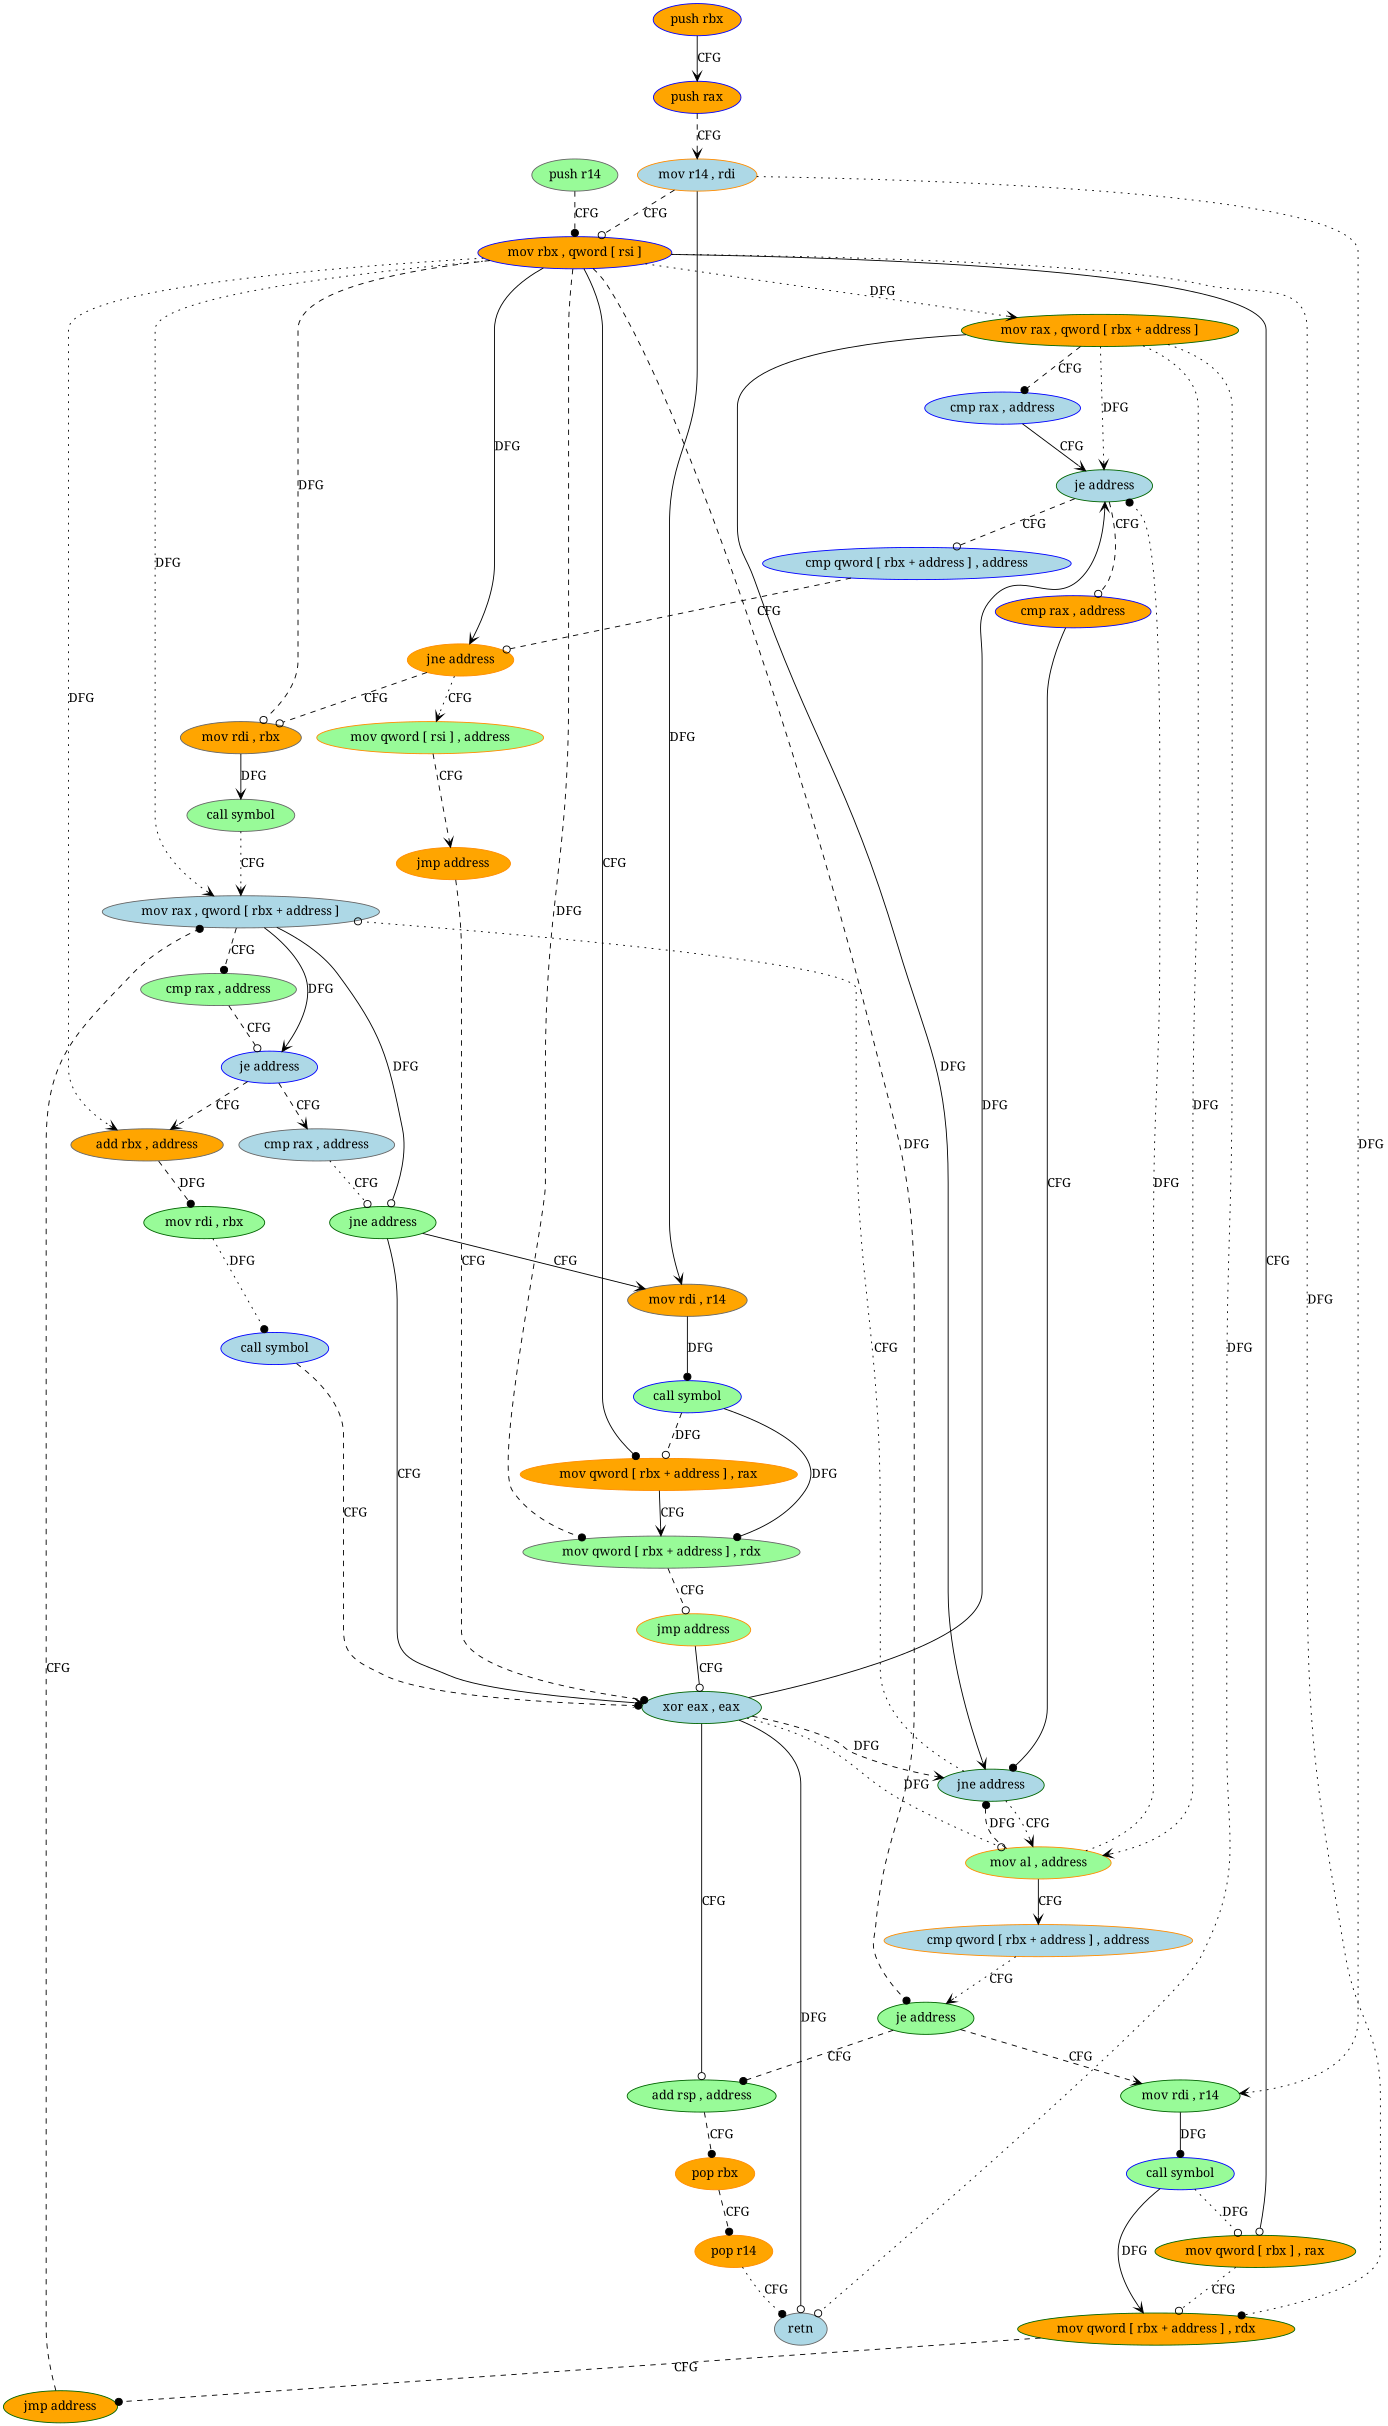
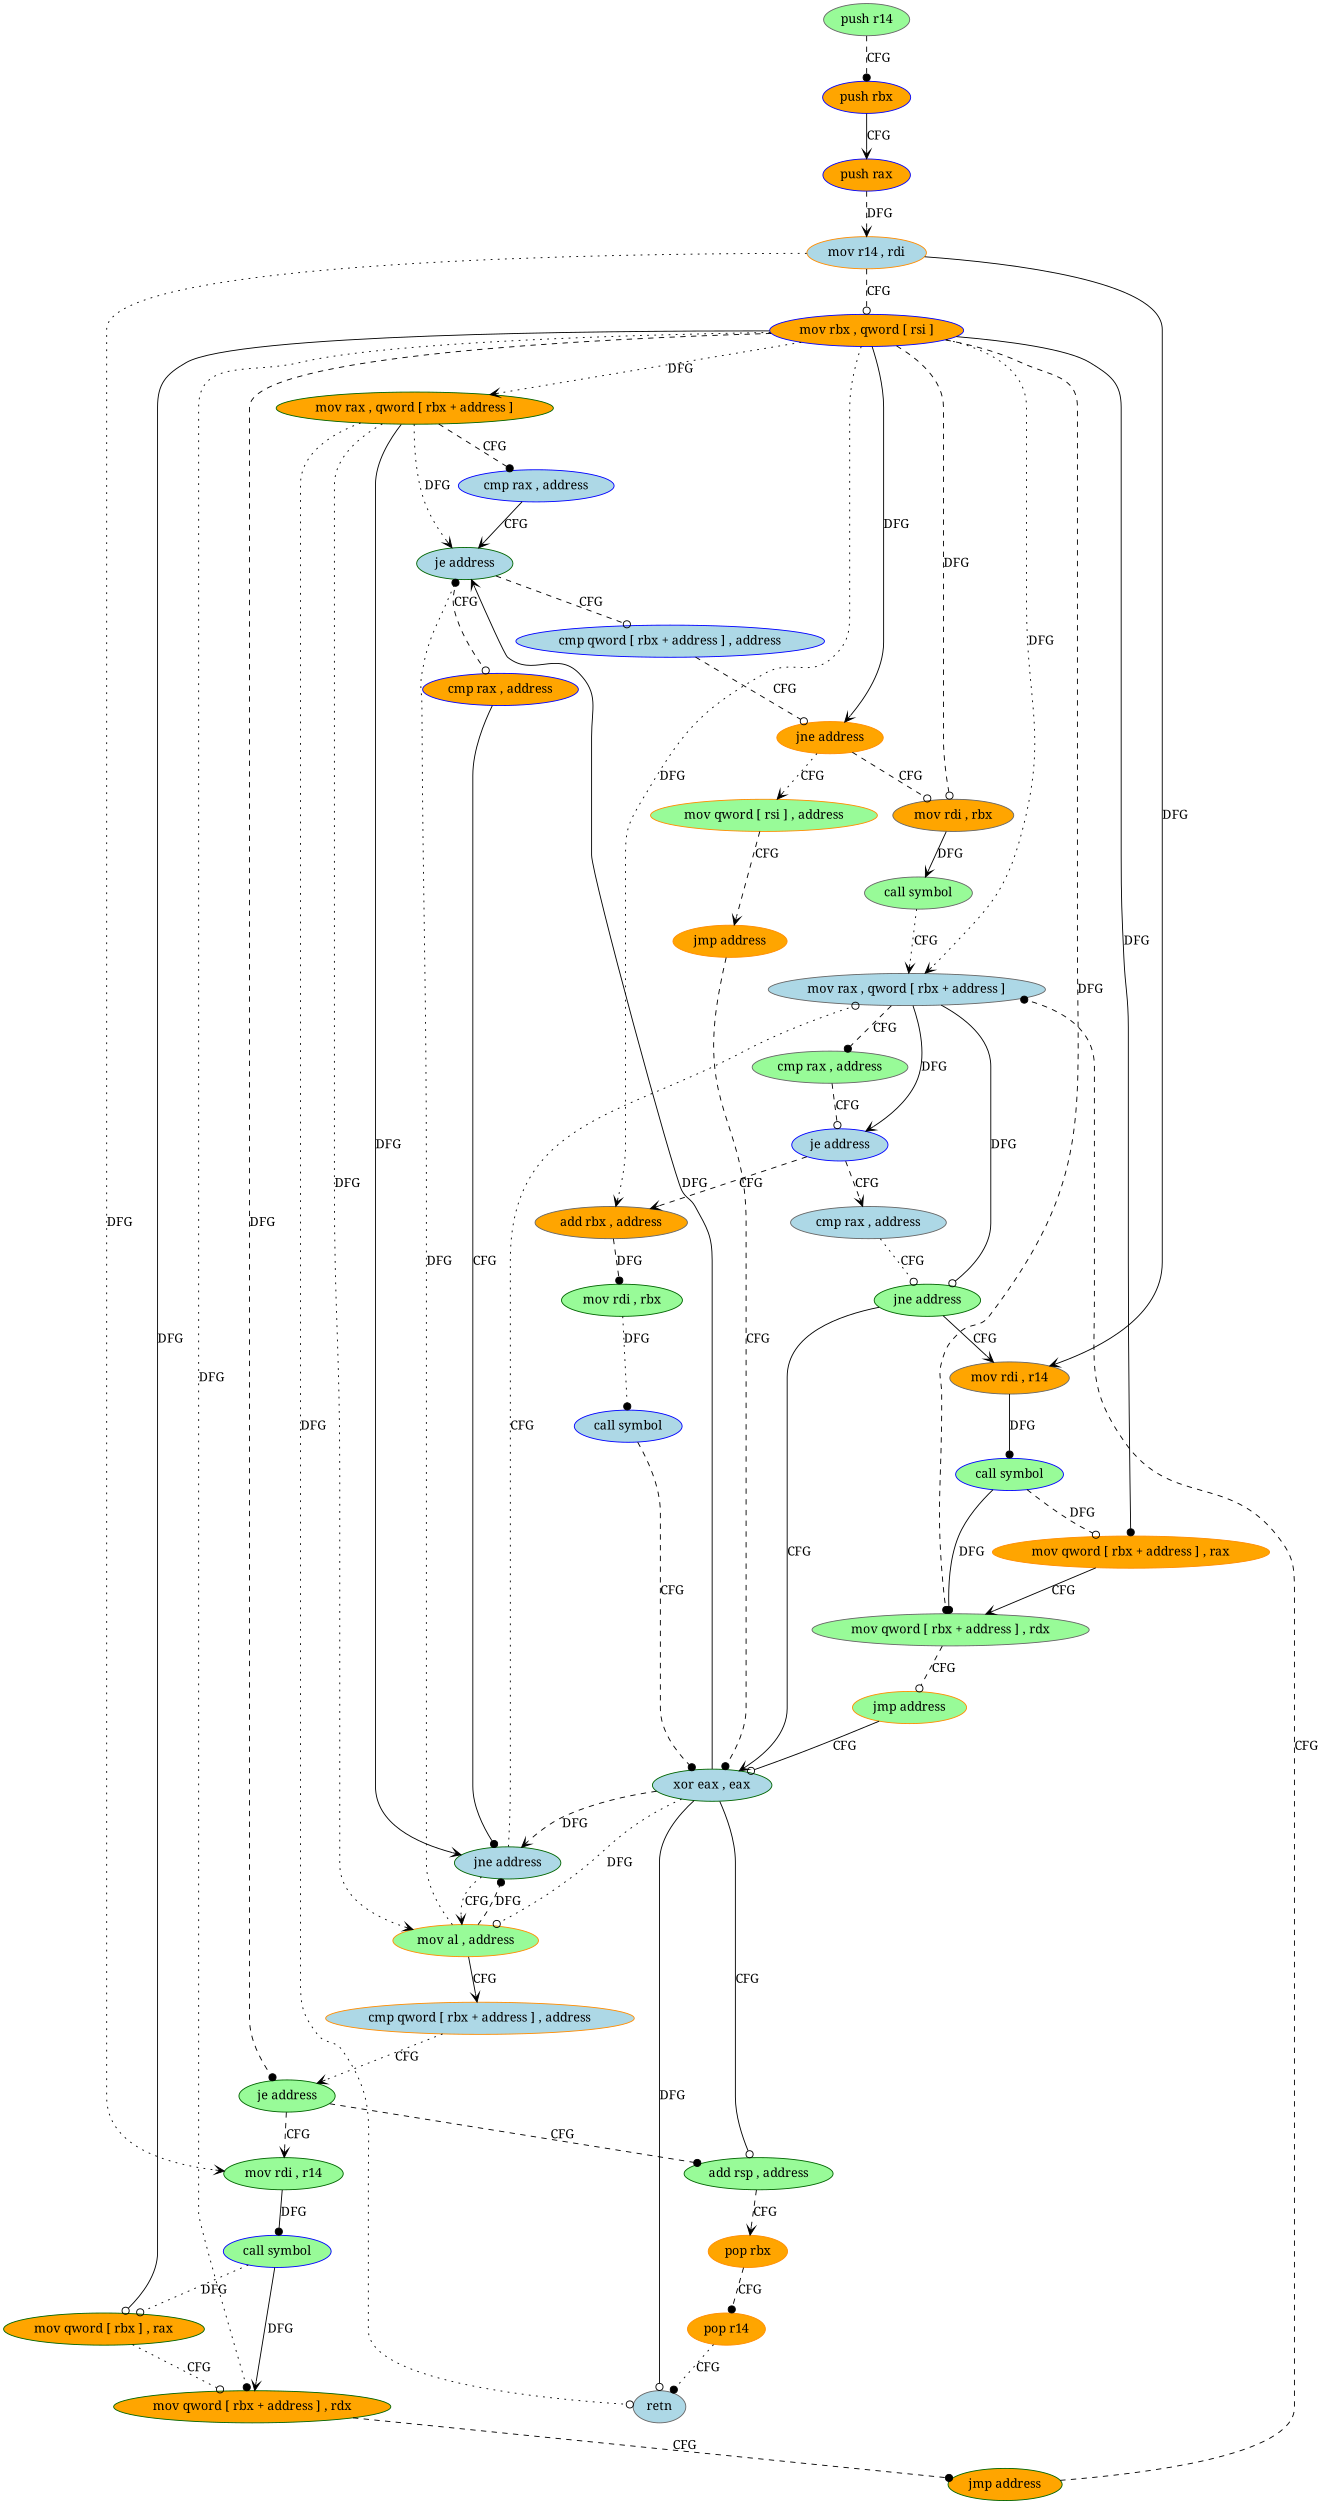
(709, 136) -> (880, 214)
(575, 210) -> (867, 55)
(615, 864) -> (1137, 941)
(1278, 1261) -> (171, 1339)
(708, 2131) -> (754, 2208)
